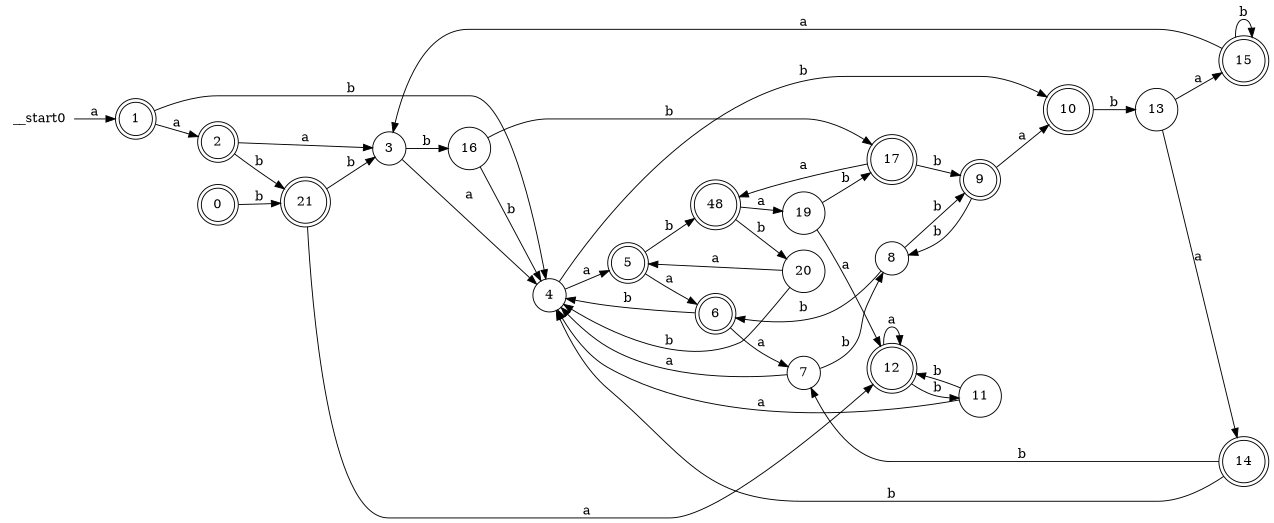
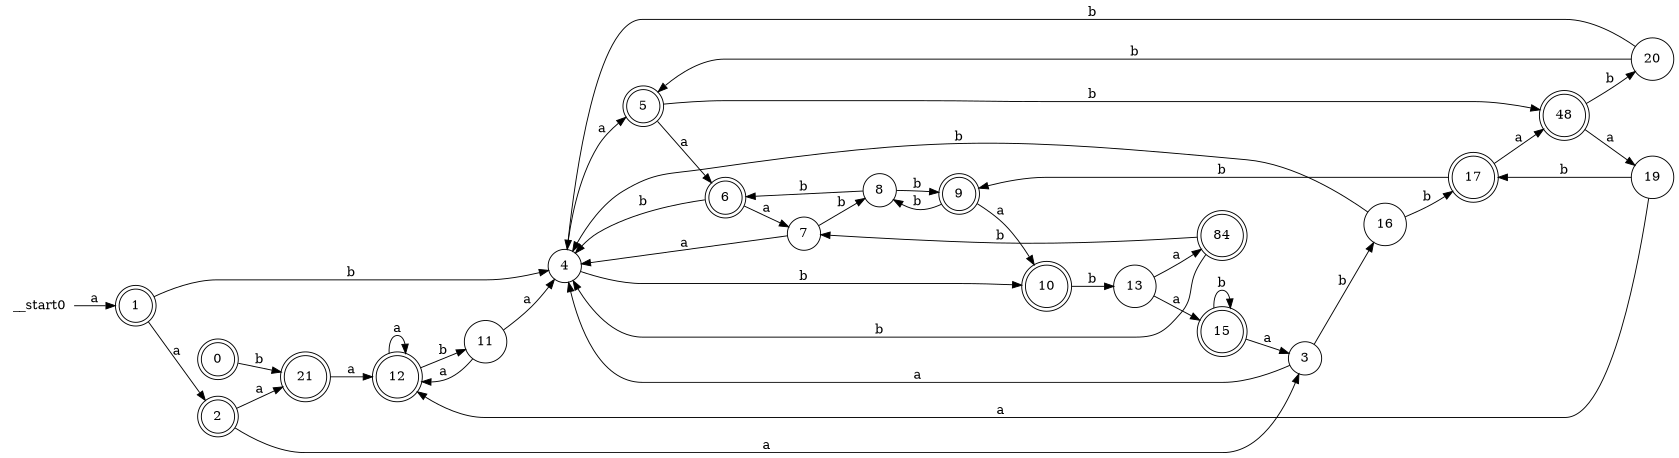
(260, 162) -> (260, 389)
(347, 176) -> none
(716, 259) -> (1135, 52)
(938, 372) -> (443, 372)
(1244, 462) -> (1222, 236)
